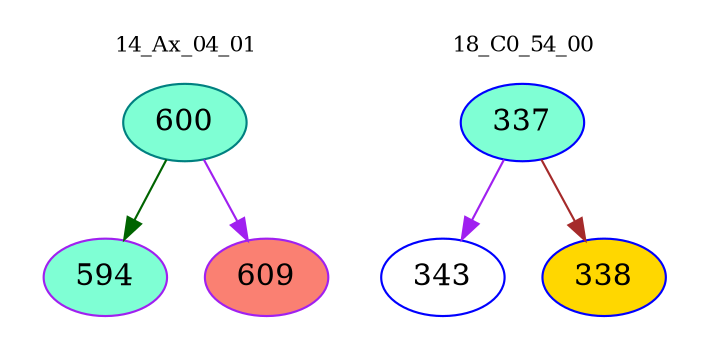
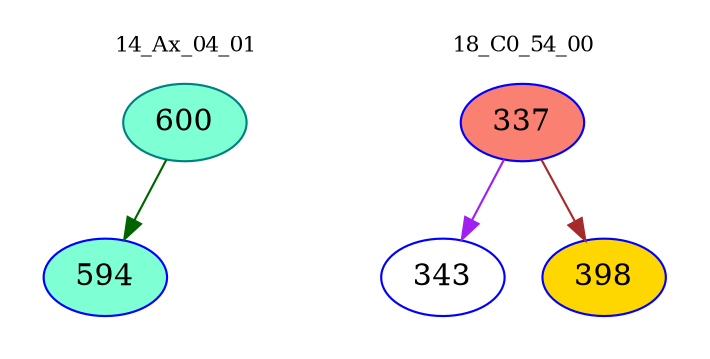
(522, 123) -> (522, 123)
(105, 277) -> (105, 277)
(267, 277) -> none
(604, 277) -> (604, 277)
